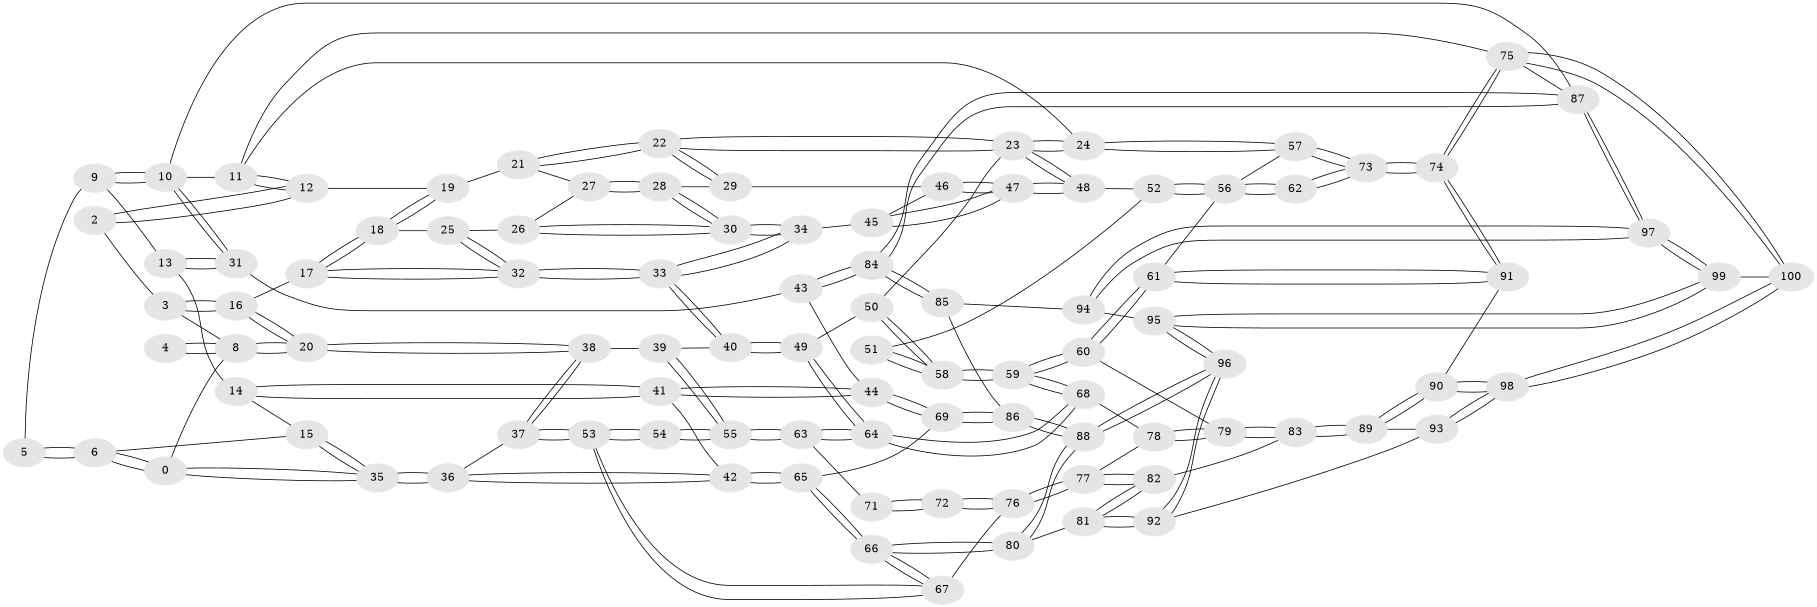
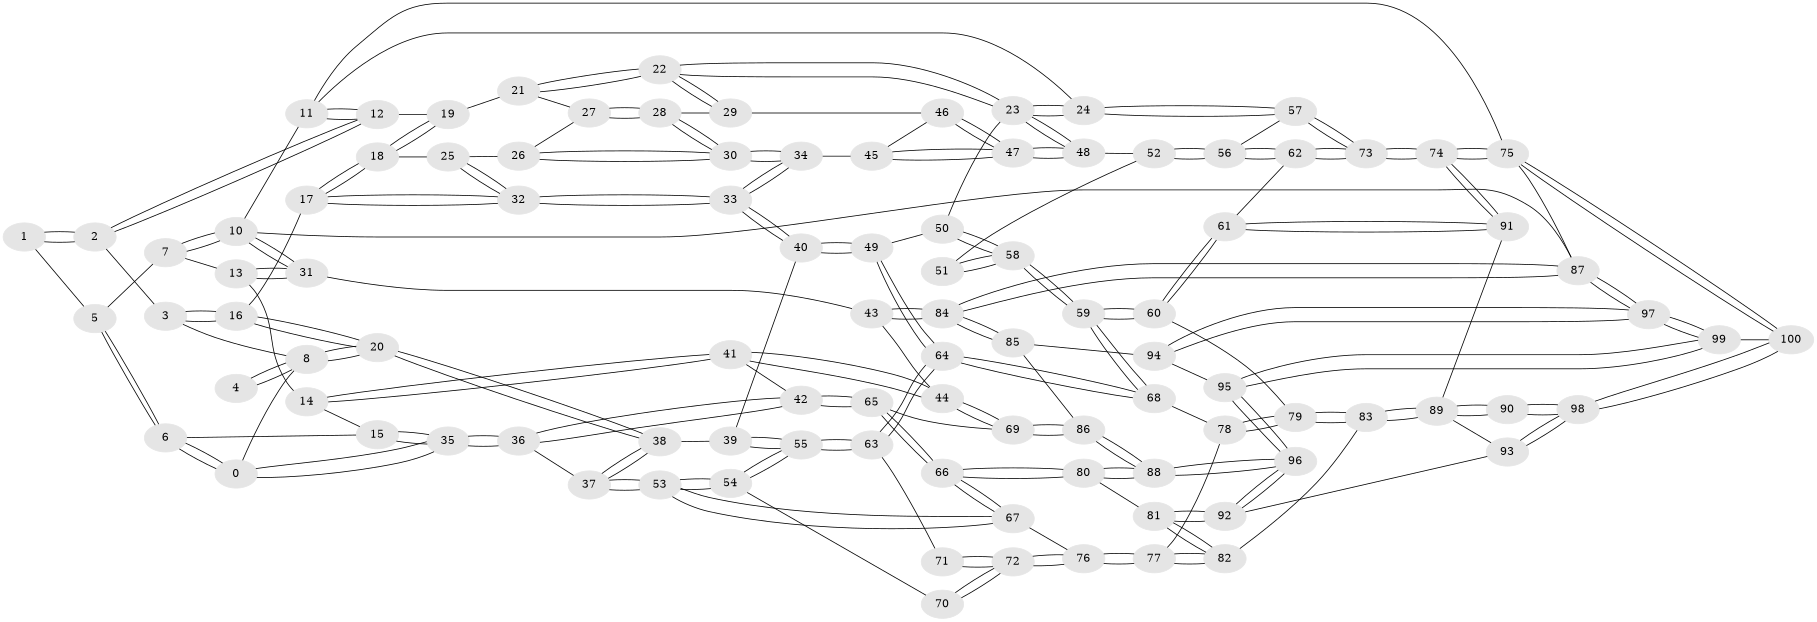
(95, 178) -> (166, 253)
(1190, 233) -> (1255, 195)
none -> (24, 237)
(1471, 334) -> (1474, 315)
none -> (942, 604)
